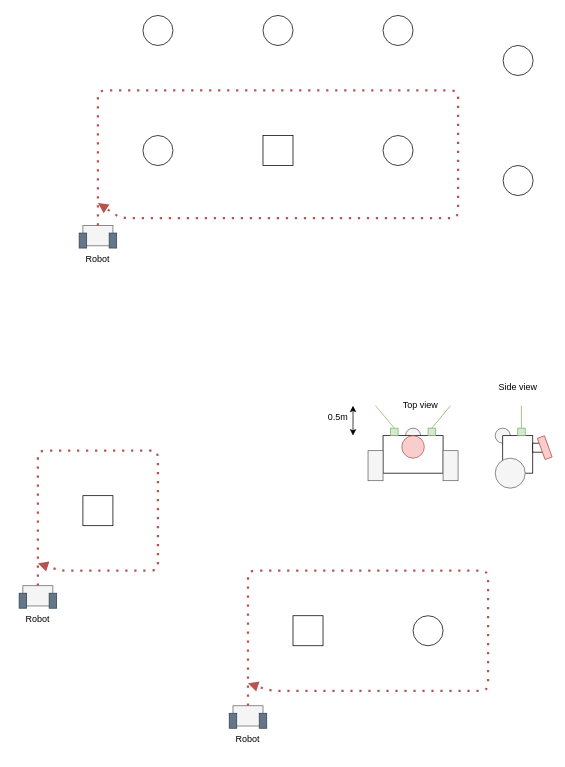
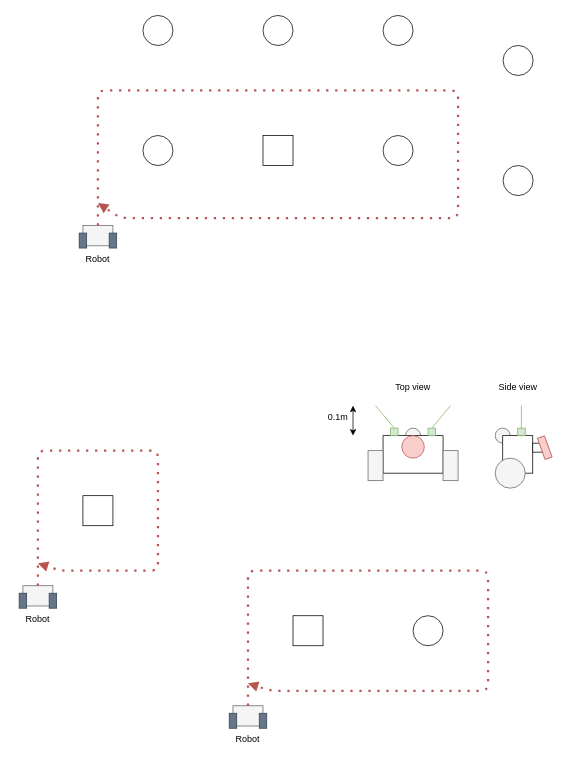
(420, 405) -> (413, 387)
(338, 417) -> (338, 417)
